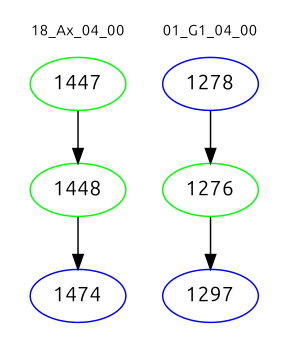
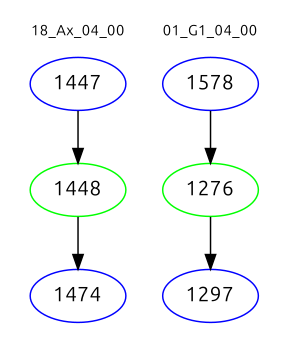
(78, 84) -> (78, 84)
(211, 84) -> (211, 84)
